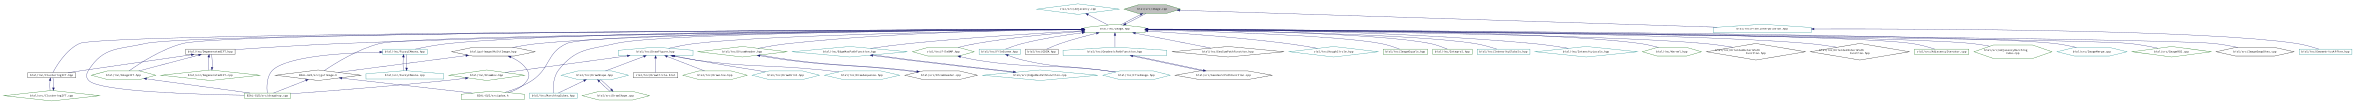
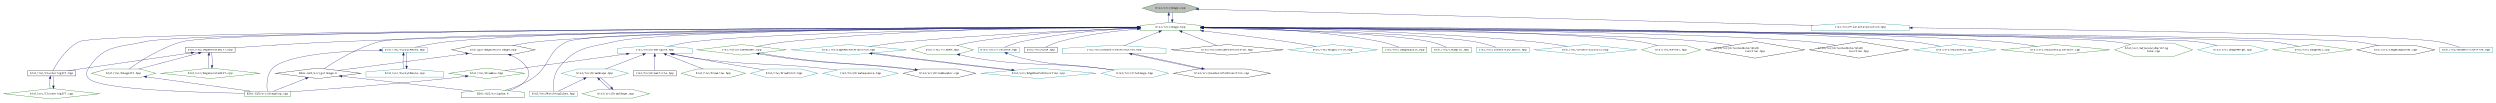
(1098, 20) -> (1572, 29)
(1942, 52) -> (2055, 50)
(656, 75) -> (655, 73)
